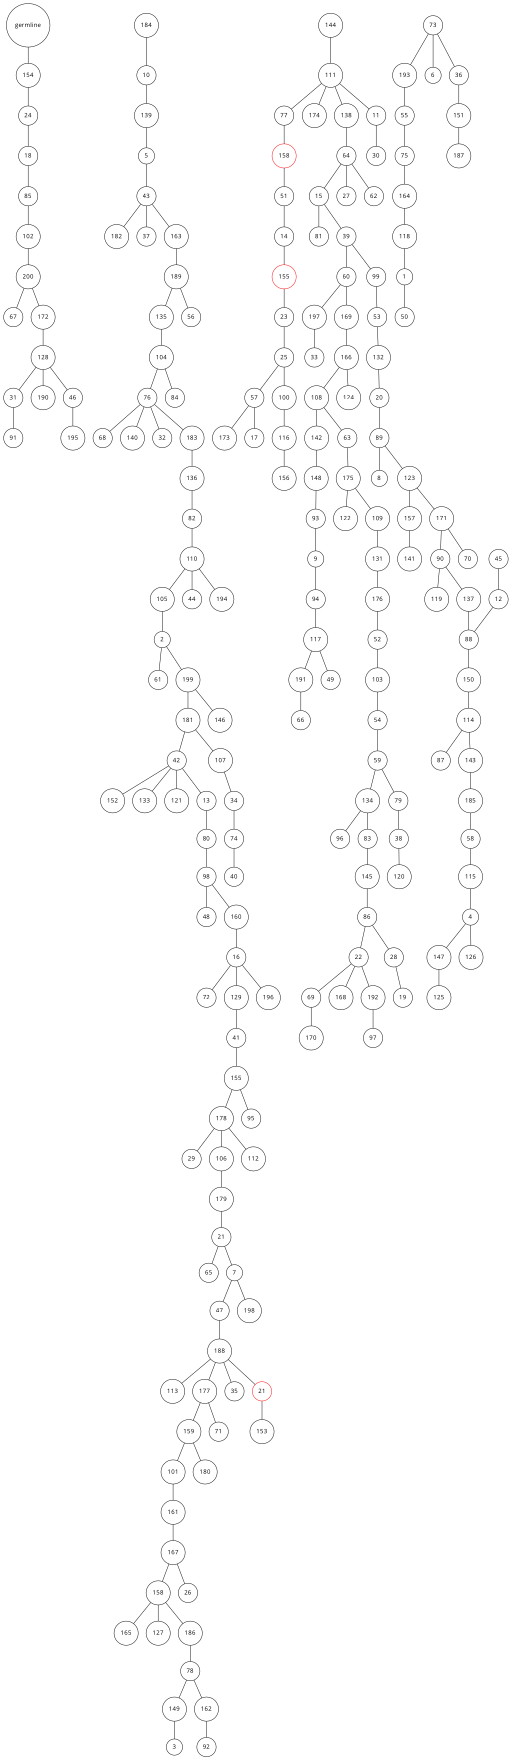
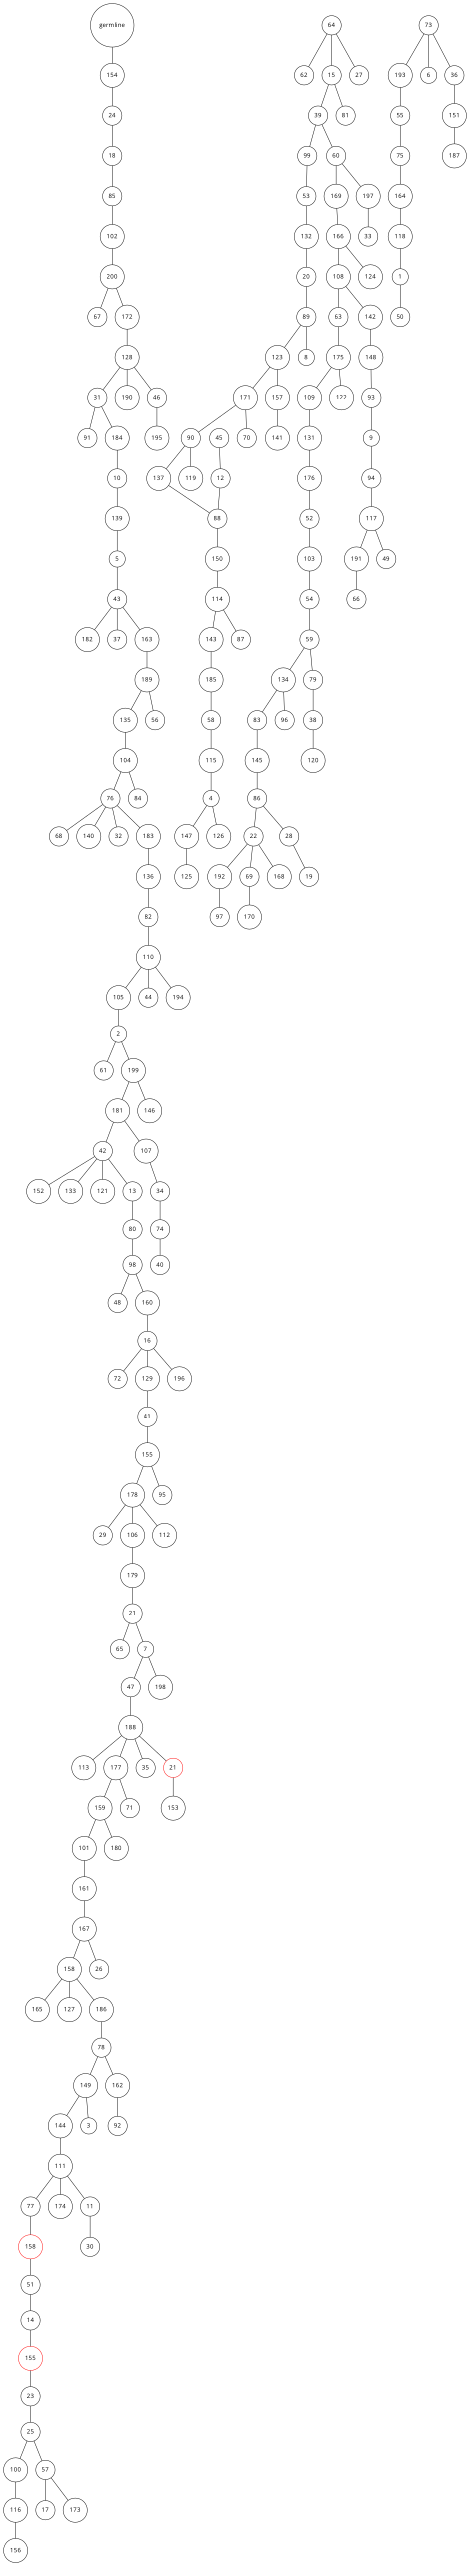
(346, 116) -> none
none -> (107, 417)
none -> (73, 2106)
